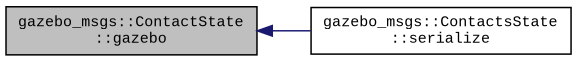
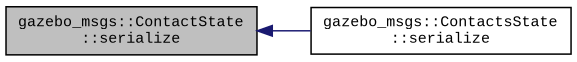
(131, 31) -> (131, 31)
